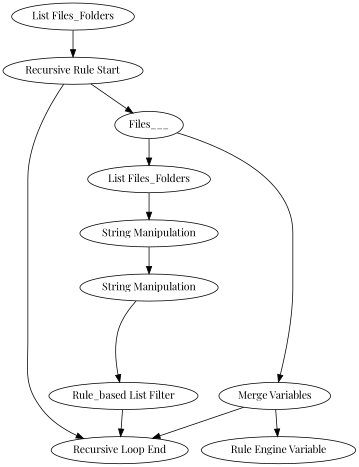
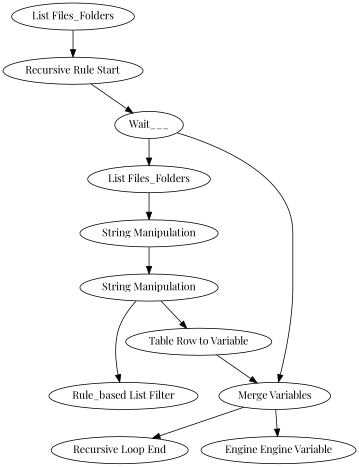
(149, 125) -> (149, 125)
(28, 266) -> none
none -> (199, 342)
(122, 419) -> none
(279, 450) -> (279, 450)
